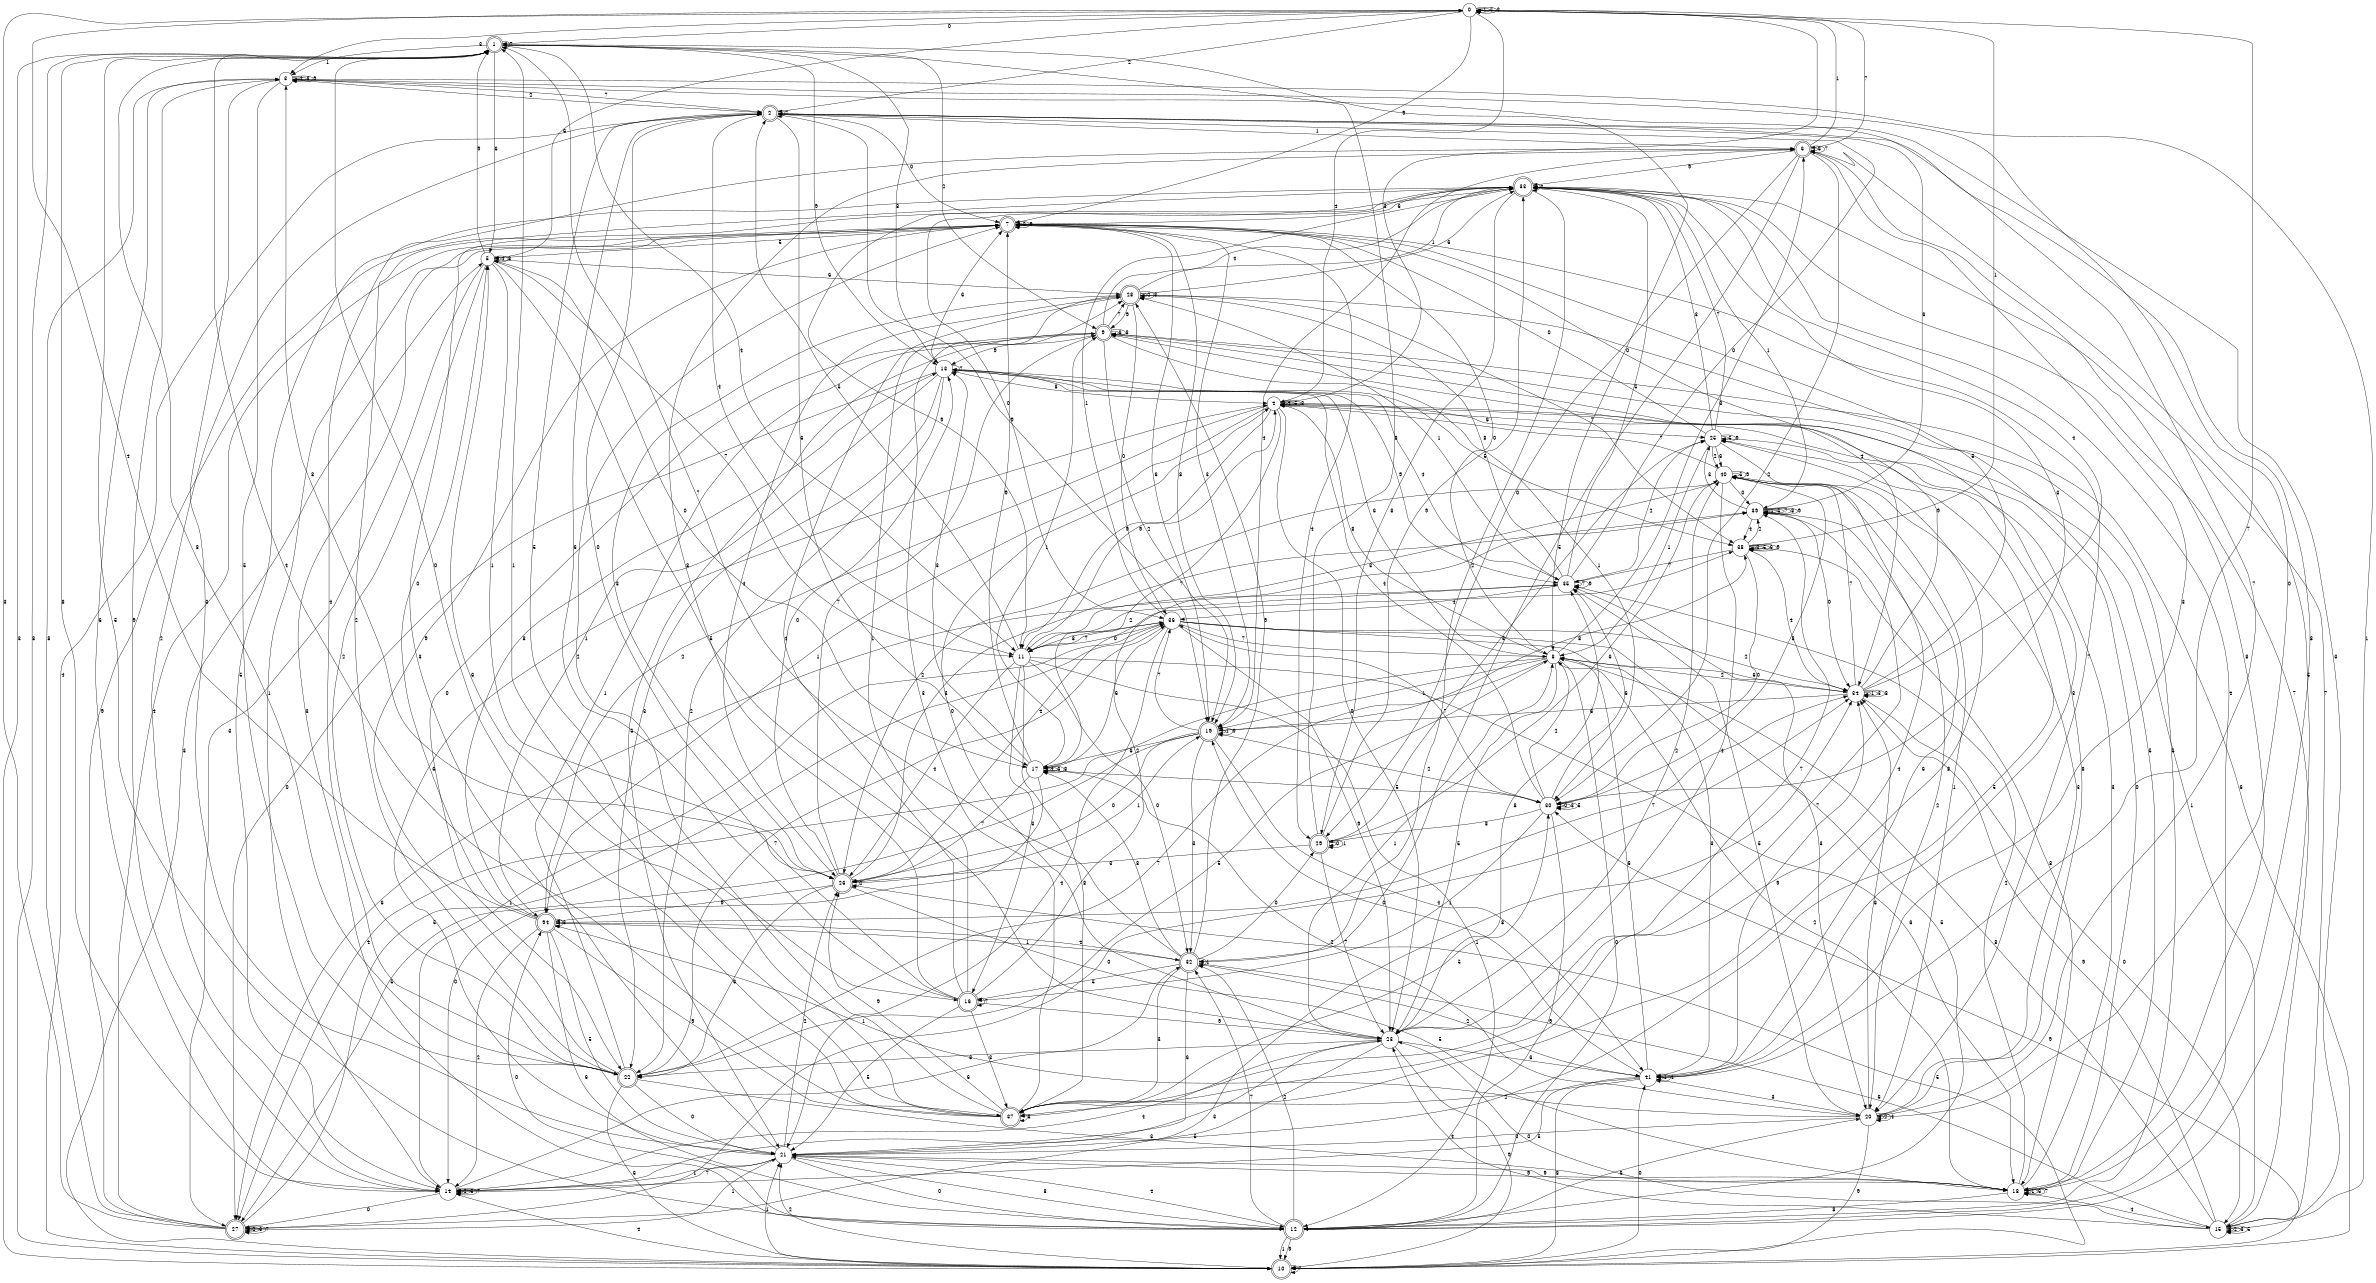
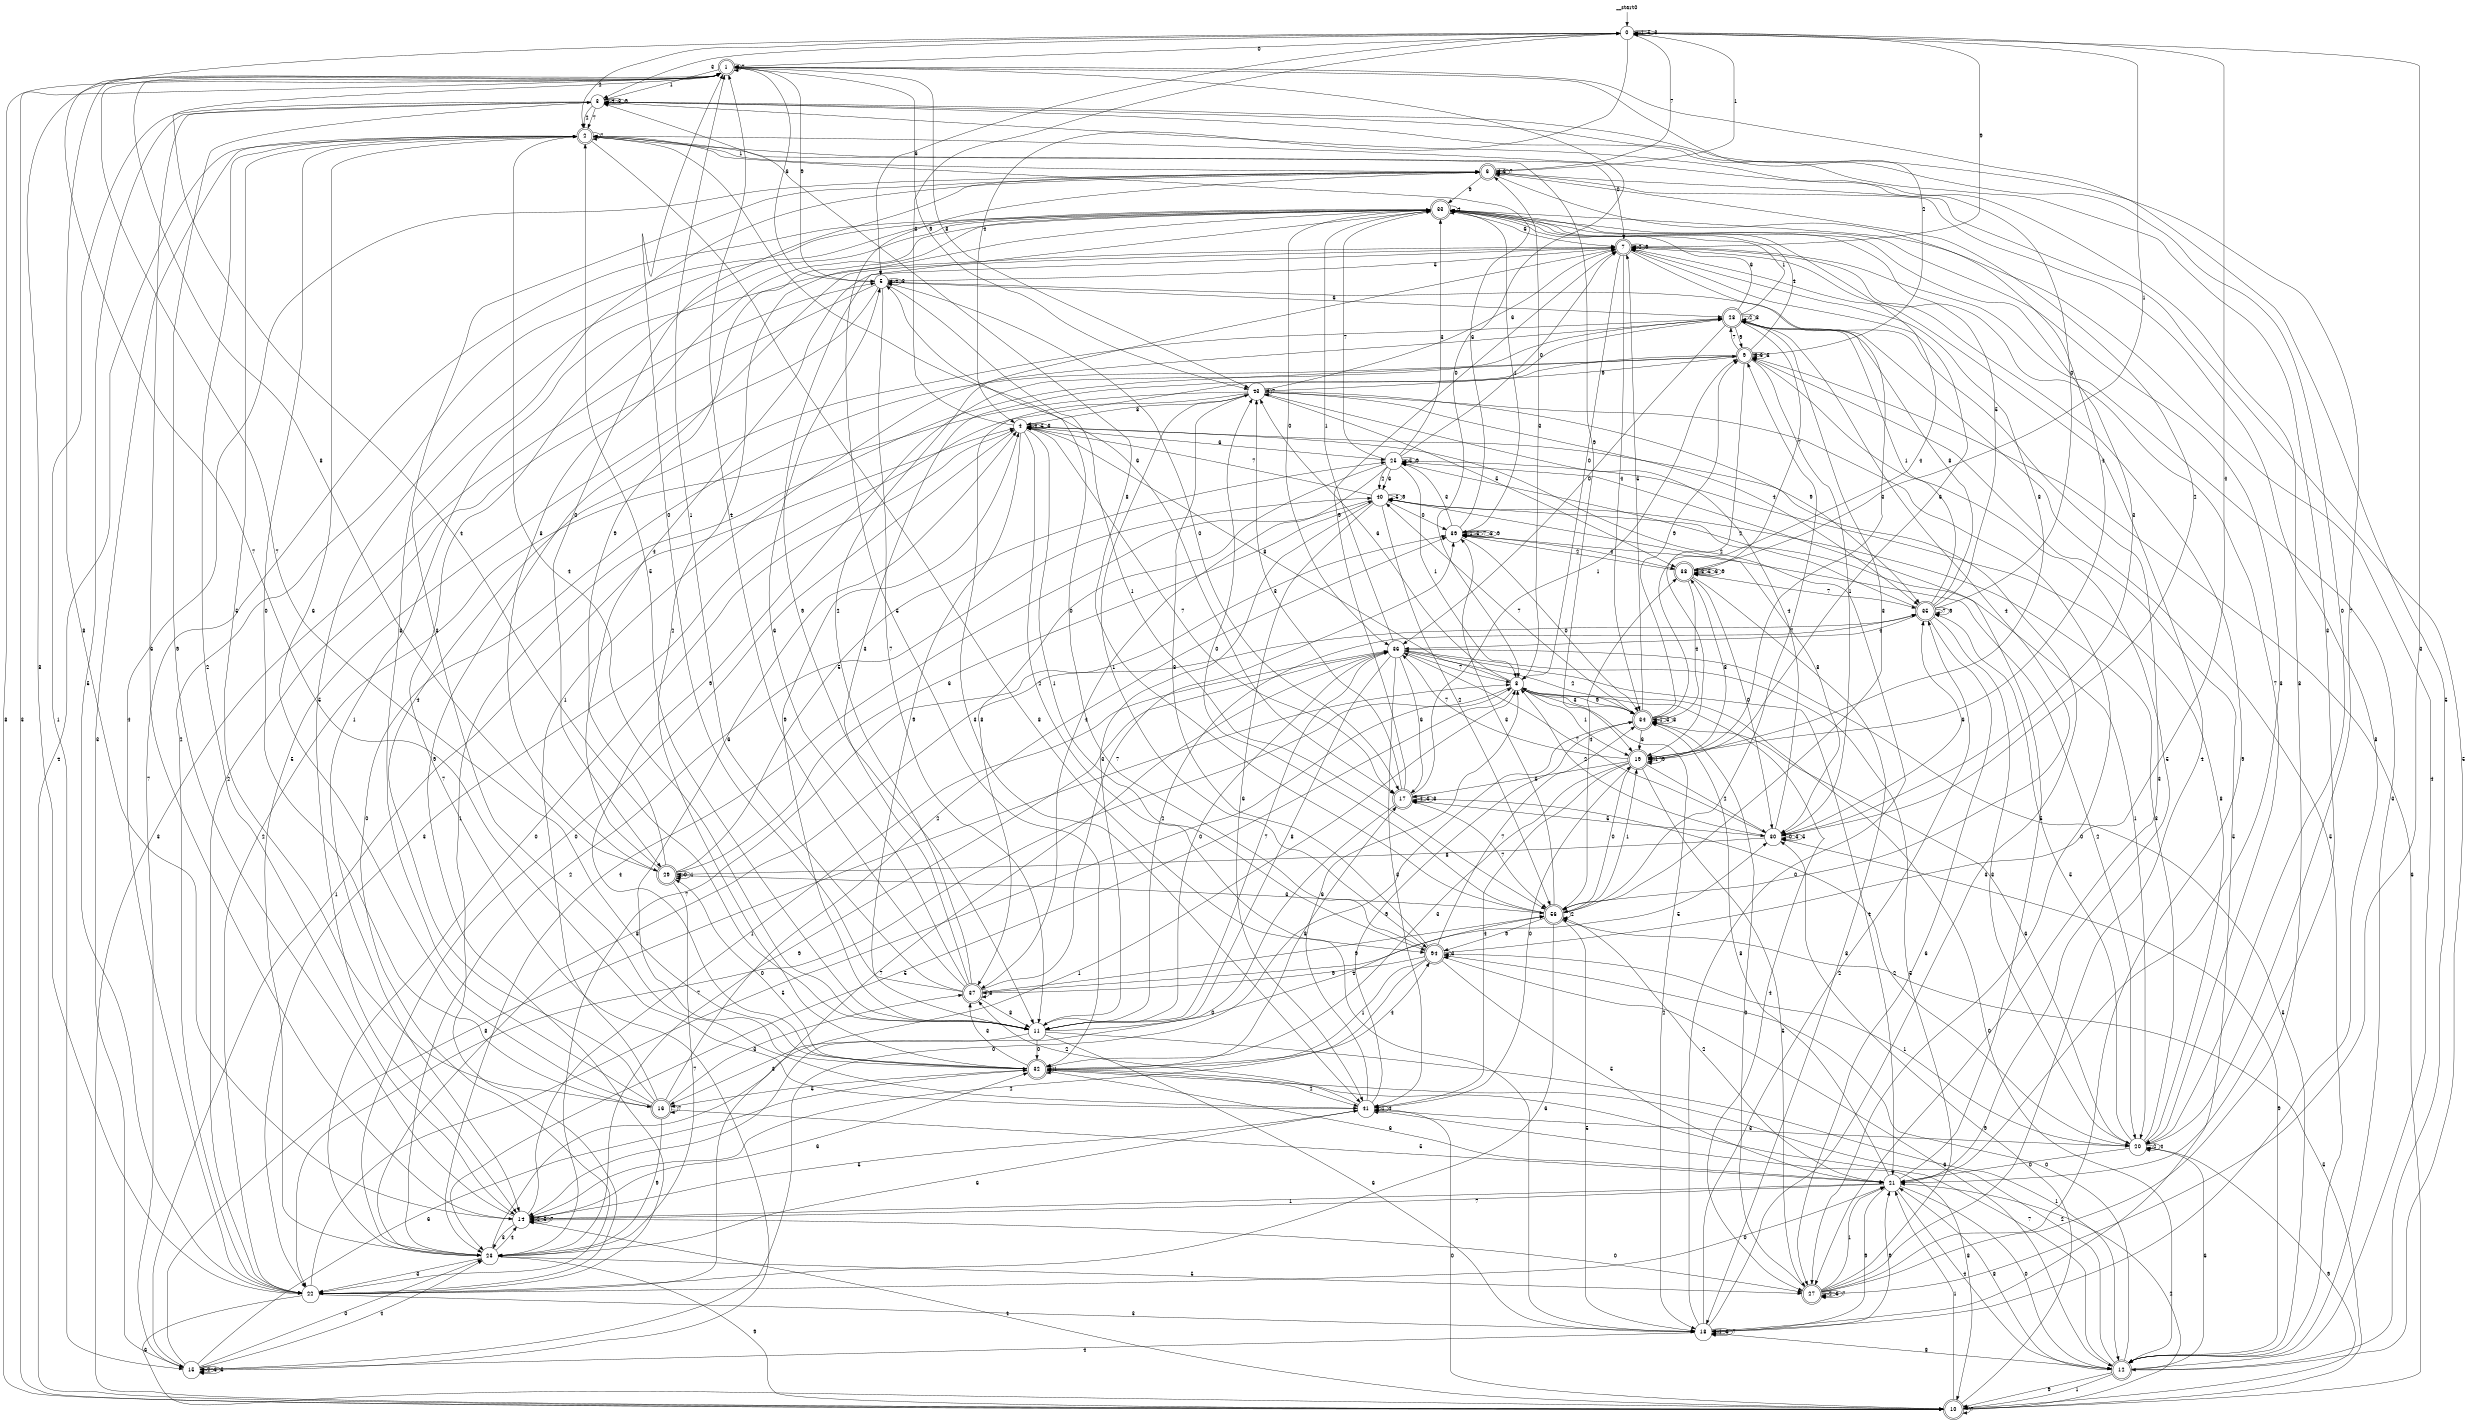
none -> (1627, 8)
(944, 369) -> (1256, 392)
(1351, 399) -> (920, 272)
(1741, 548) -> (1684, 572)
(1566, 584) -> (1926, 611)
(537, 664) -> (665, 845)
(1723, 675) -> (1575, 700)
(1754, 675) -> (1598, 700)
(1856, 693) -> (1643, 720)
(1035, 769) -> (1403, 799)
(842, 883) -> (1554, 914)
(1083, 898) -> (1003, 1013)
(2058, 946) -> none
(1286, 964) -> none
(627, 1078) -> (311, 1294)
